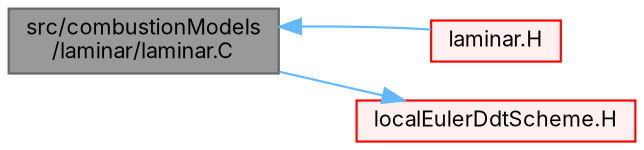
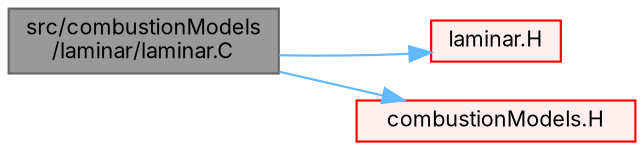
(366, 27) -> (344, 56)
(496, 121) -> (496, 121)
